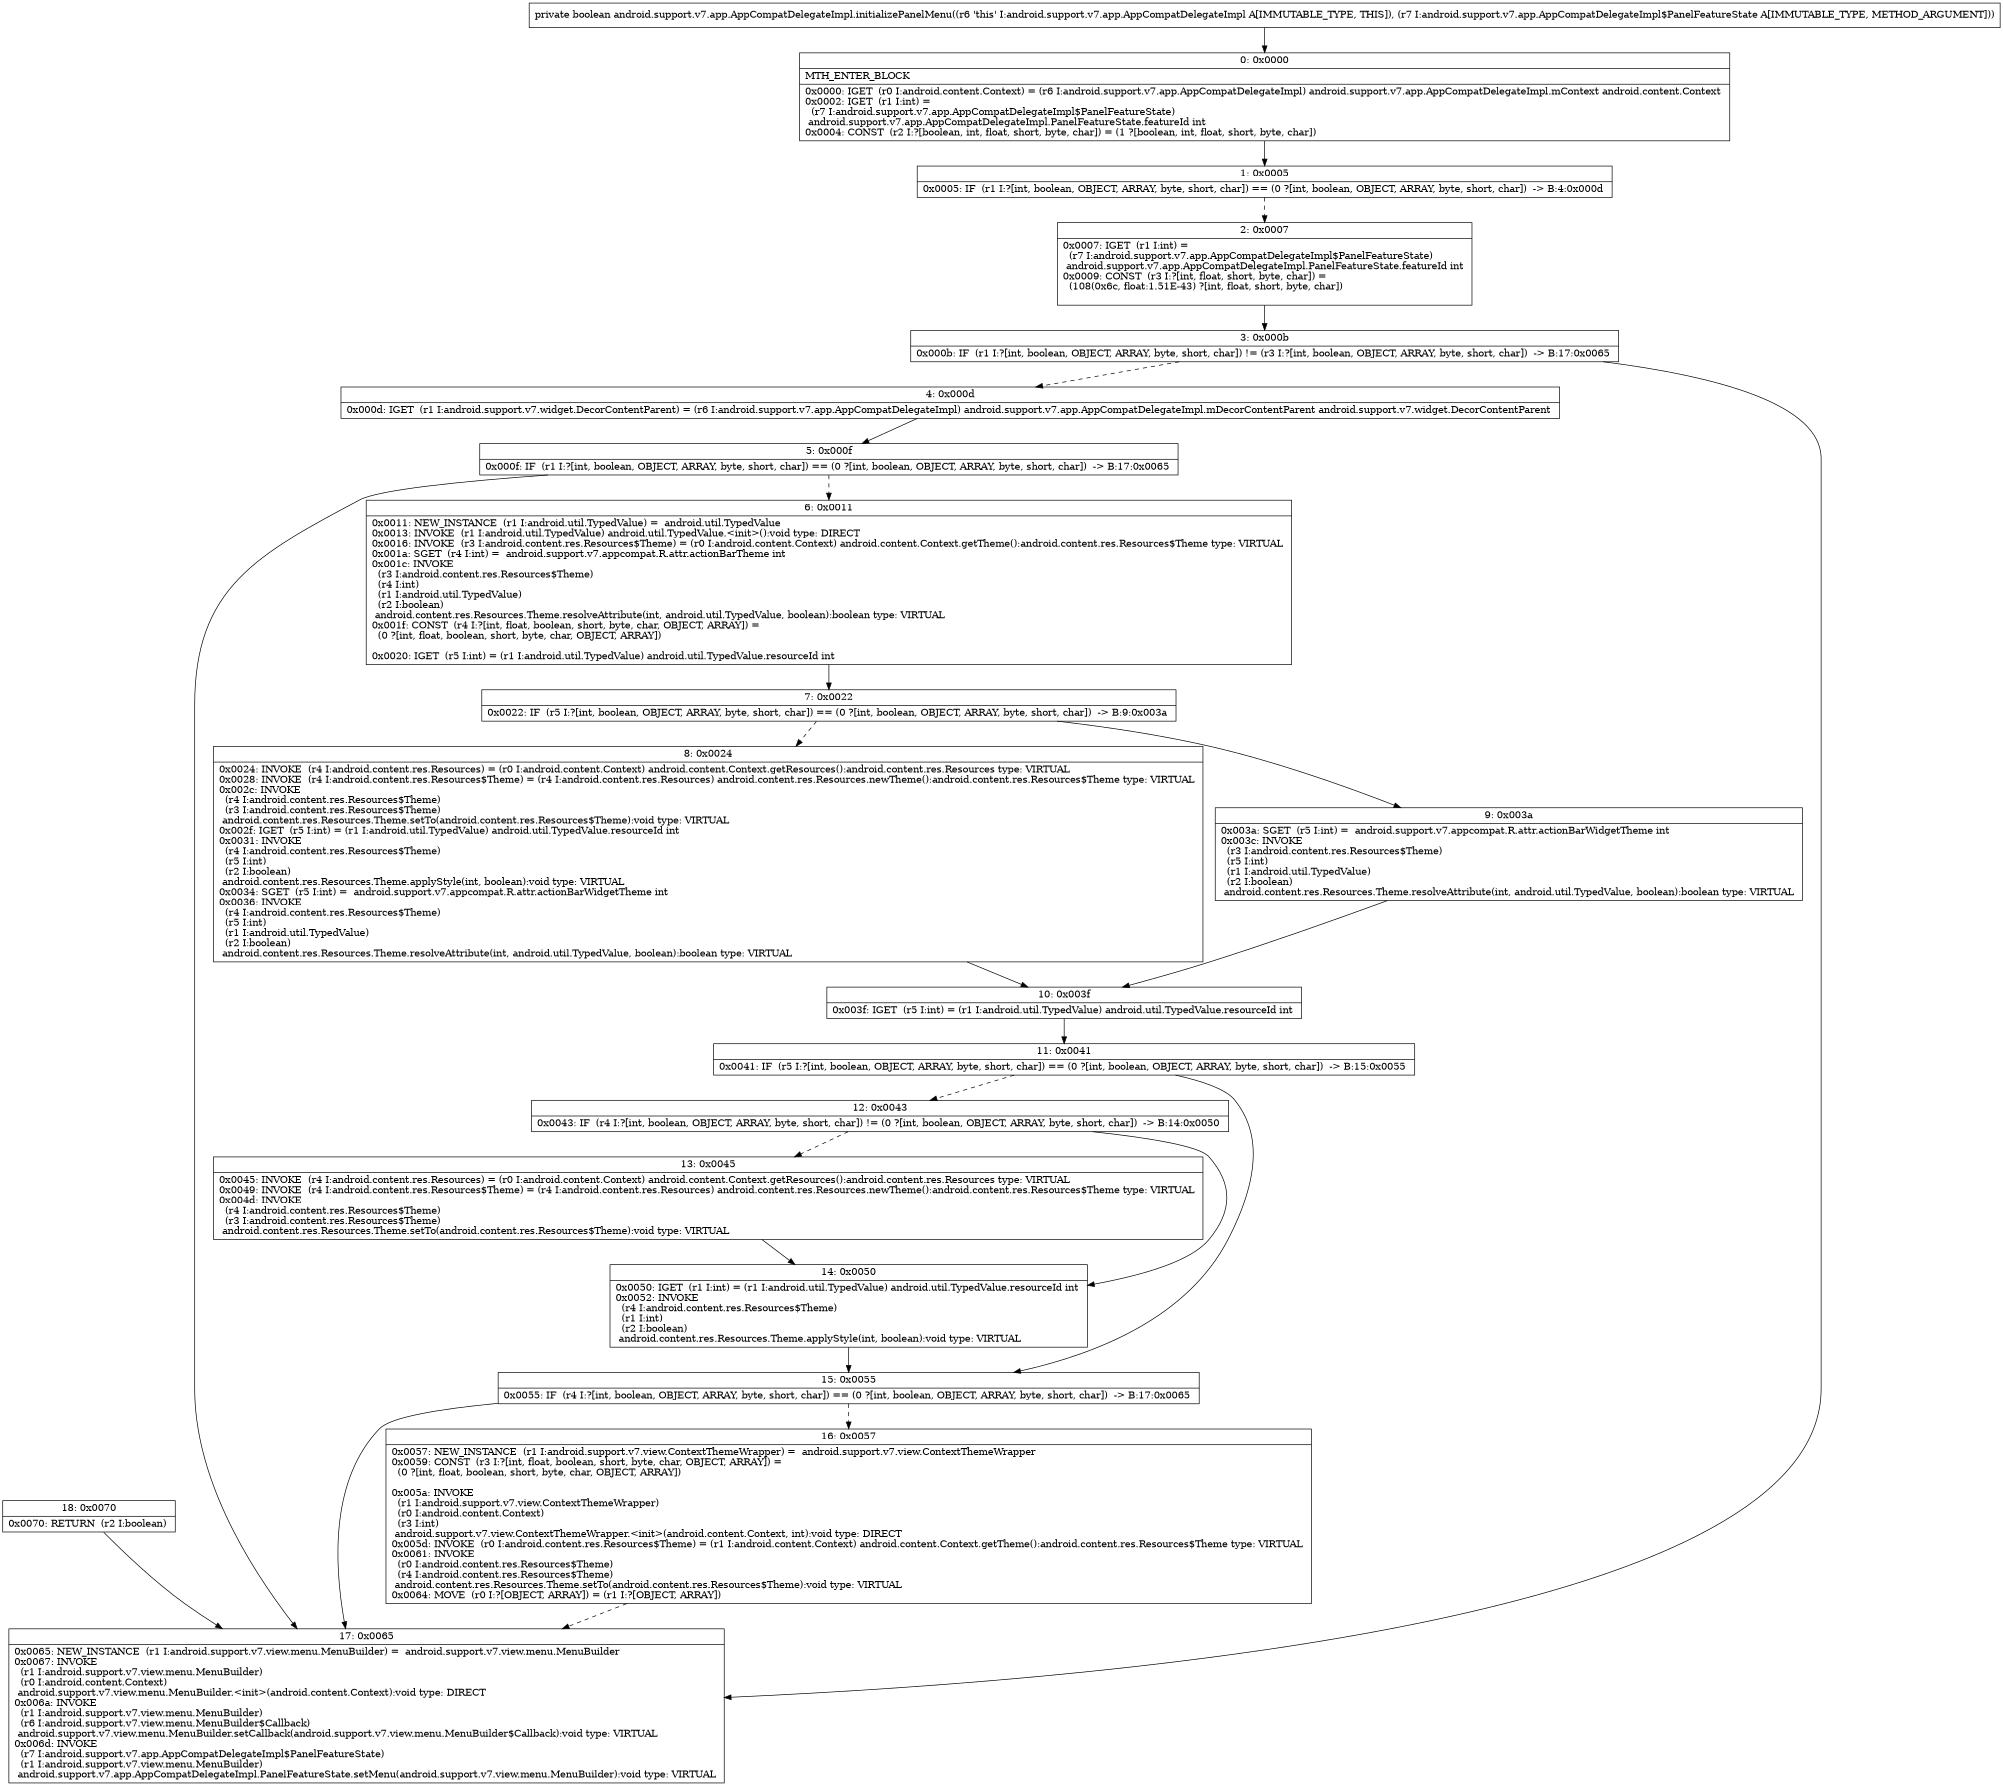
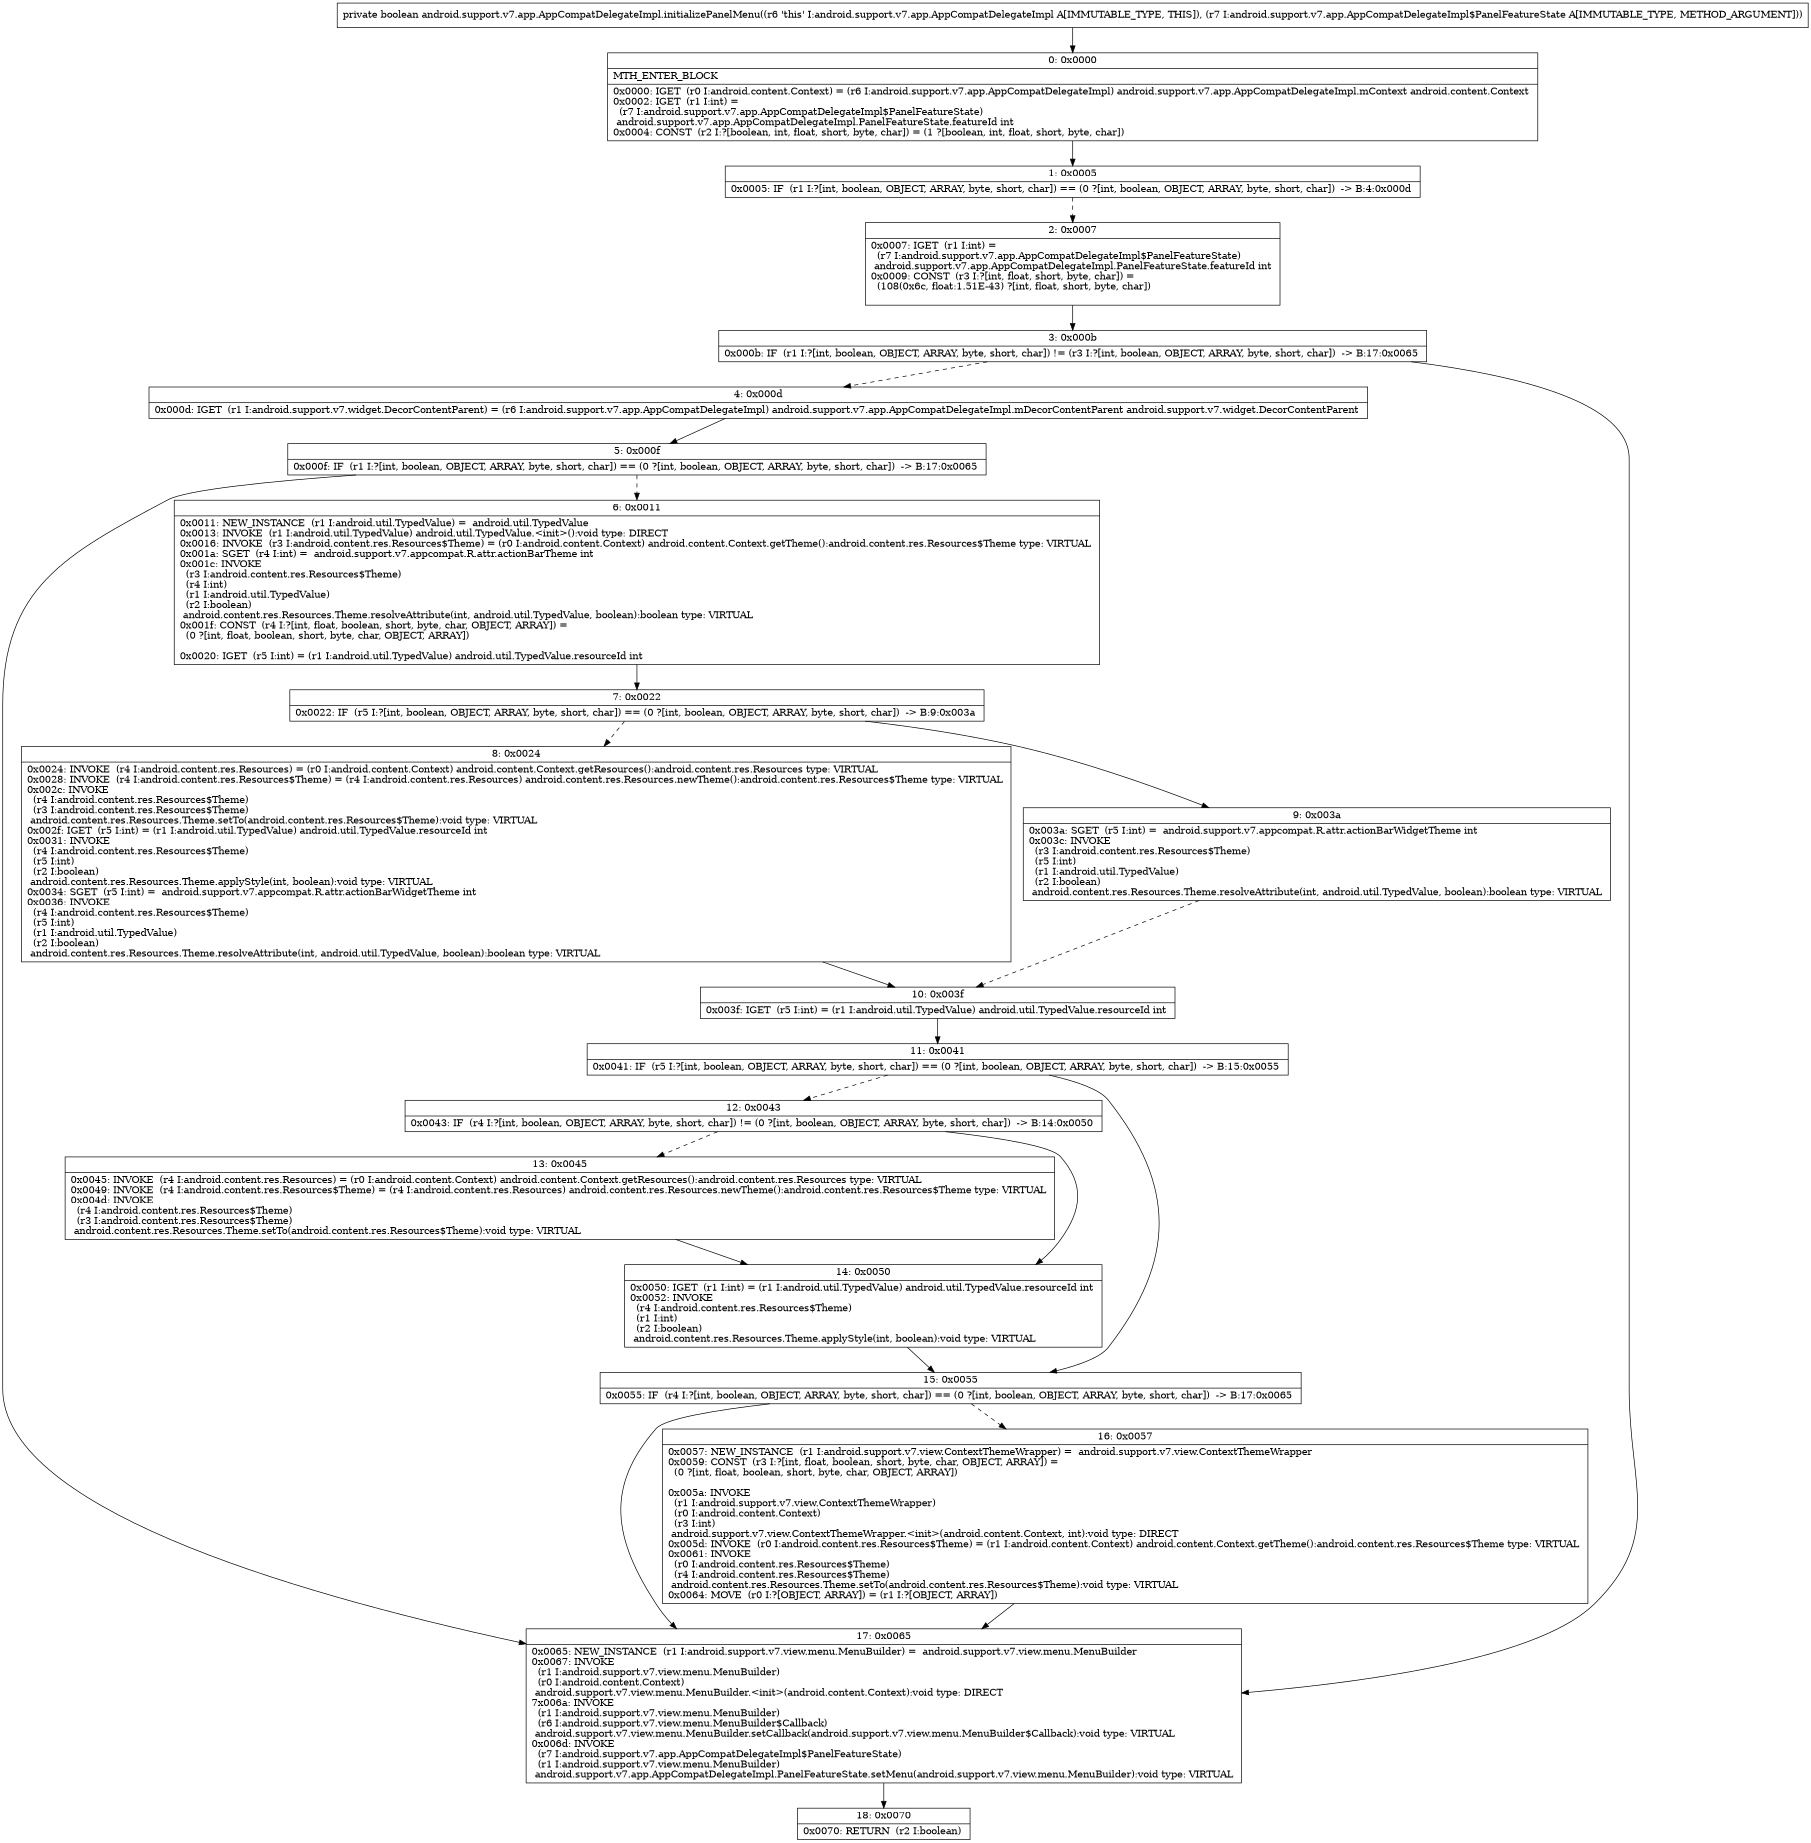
(1259, 946) -> (1091, 943)
(157, 1582) -> (884, 1792)
(598, 1615) -> (1001, 1614)
(59, 1703) -> (576, 1703)
